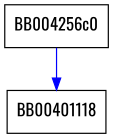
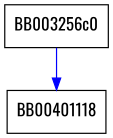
(57, 26) -> (57, 26)
